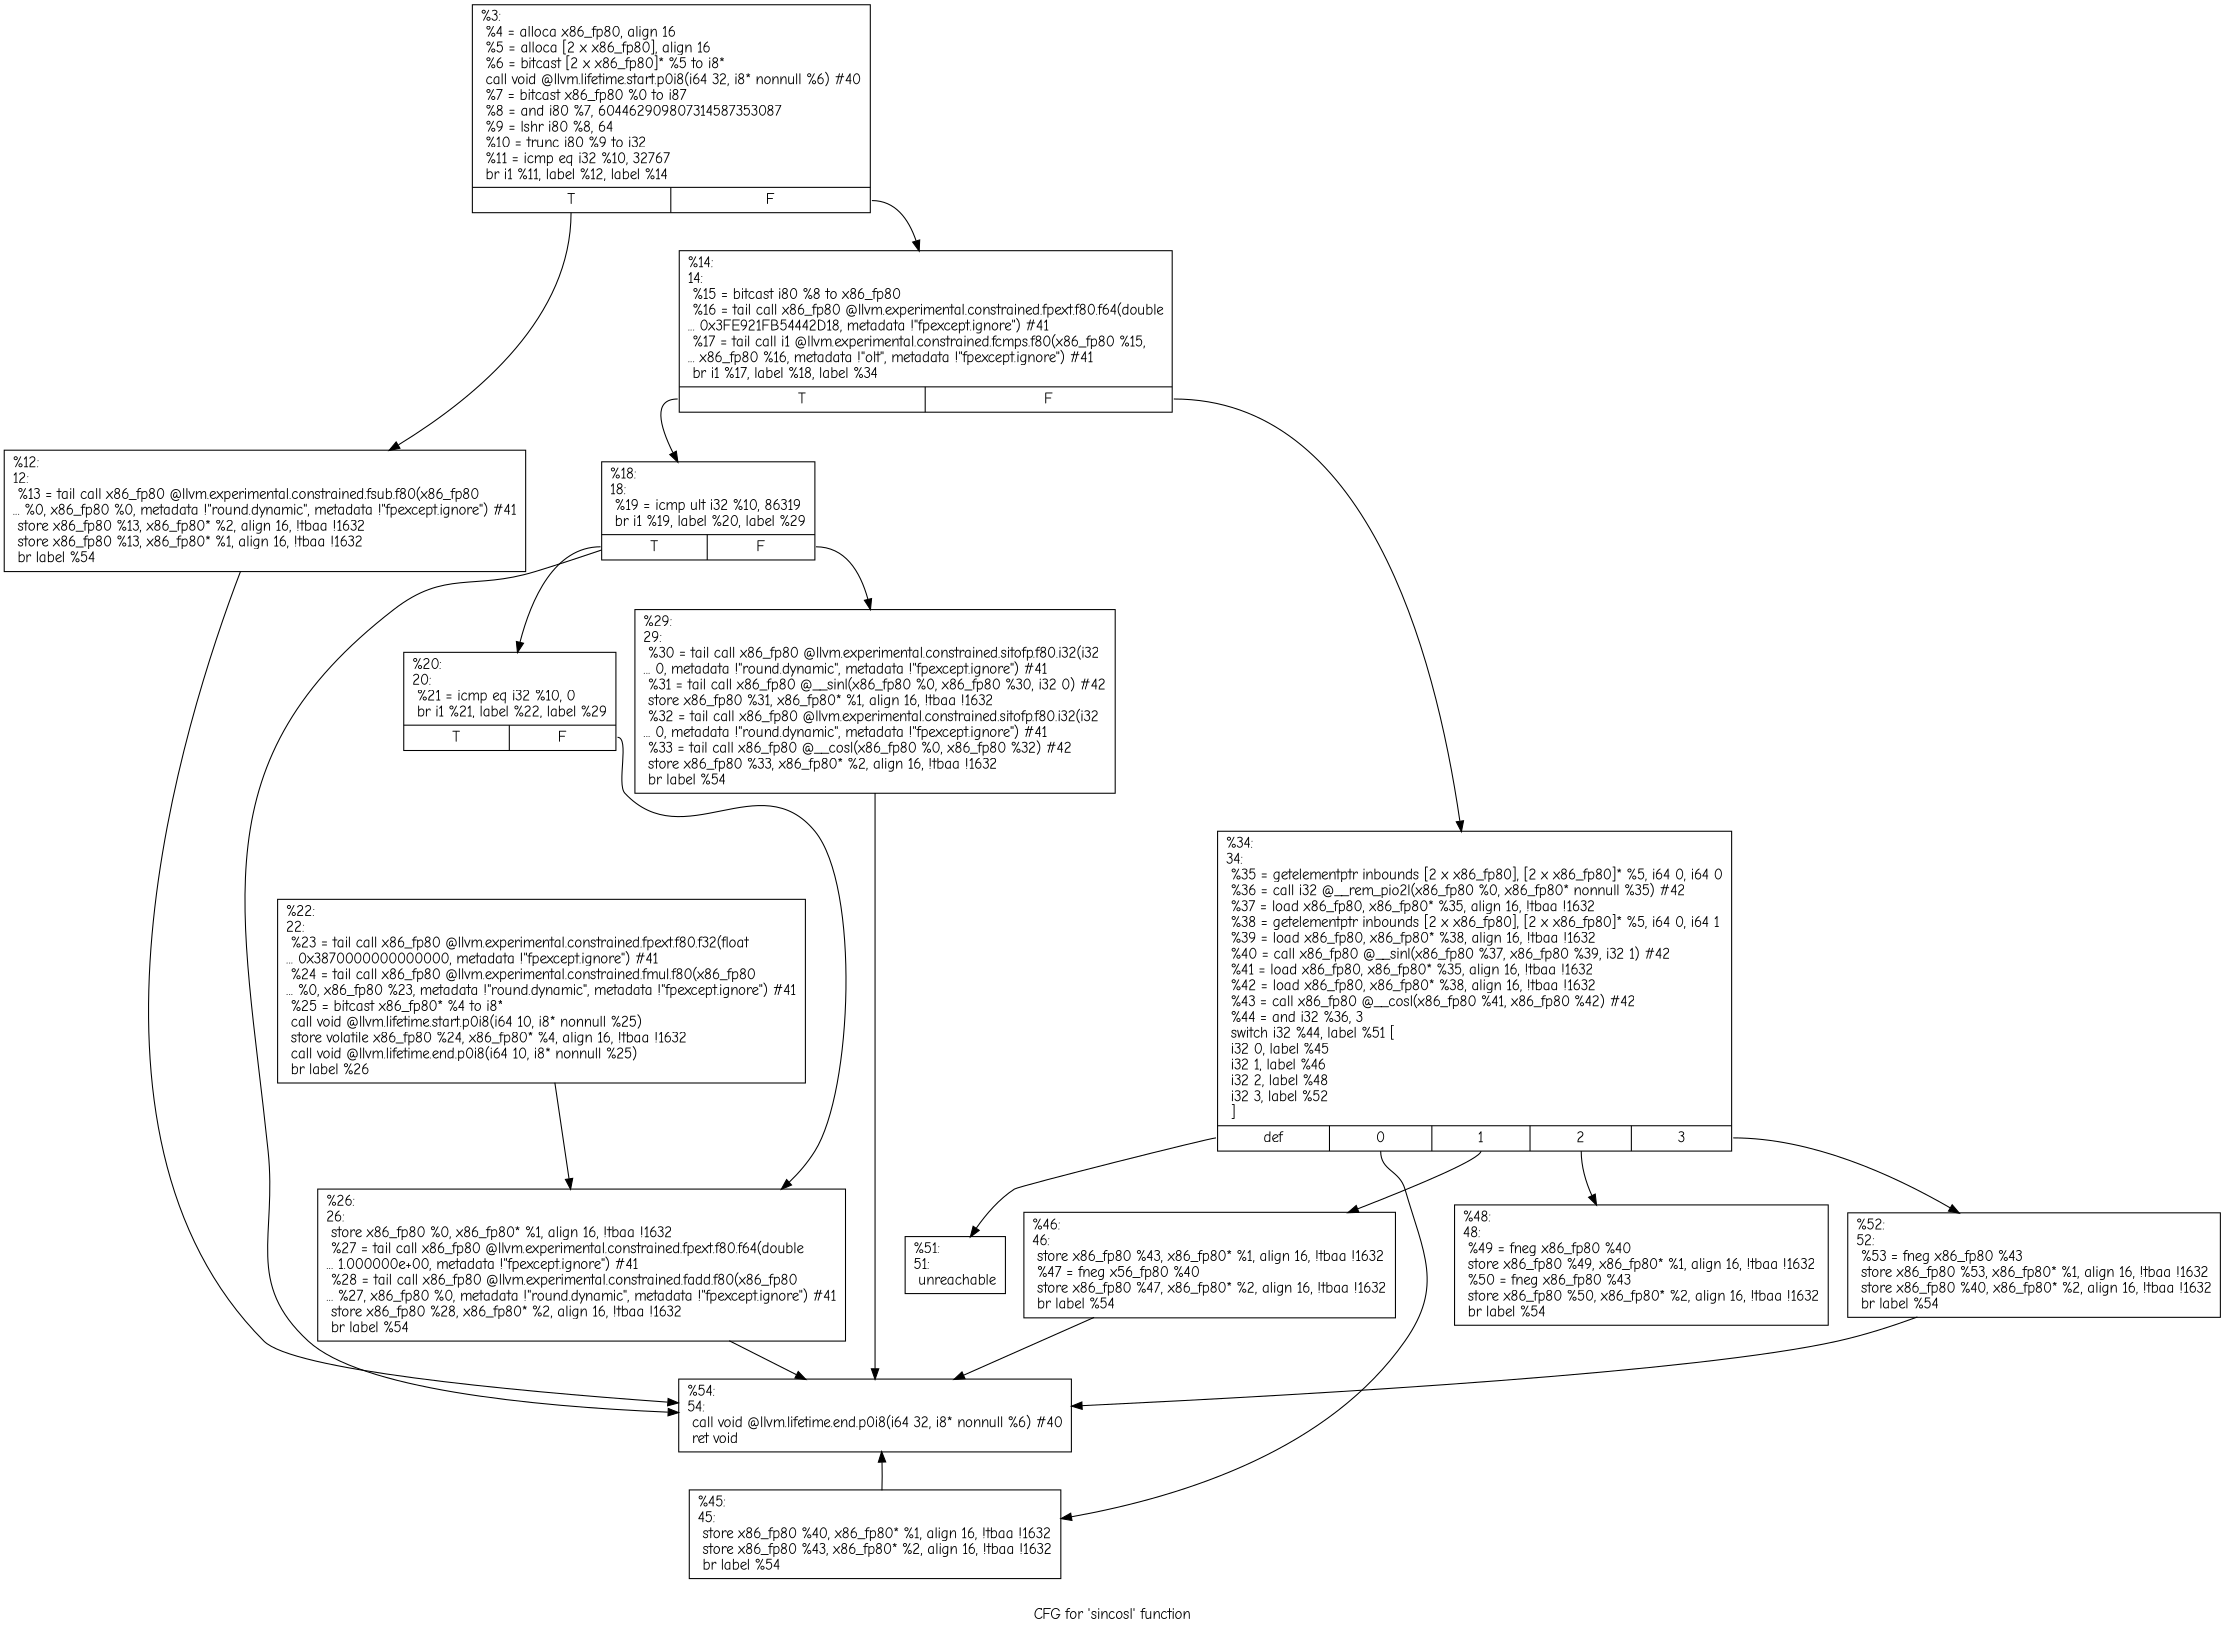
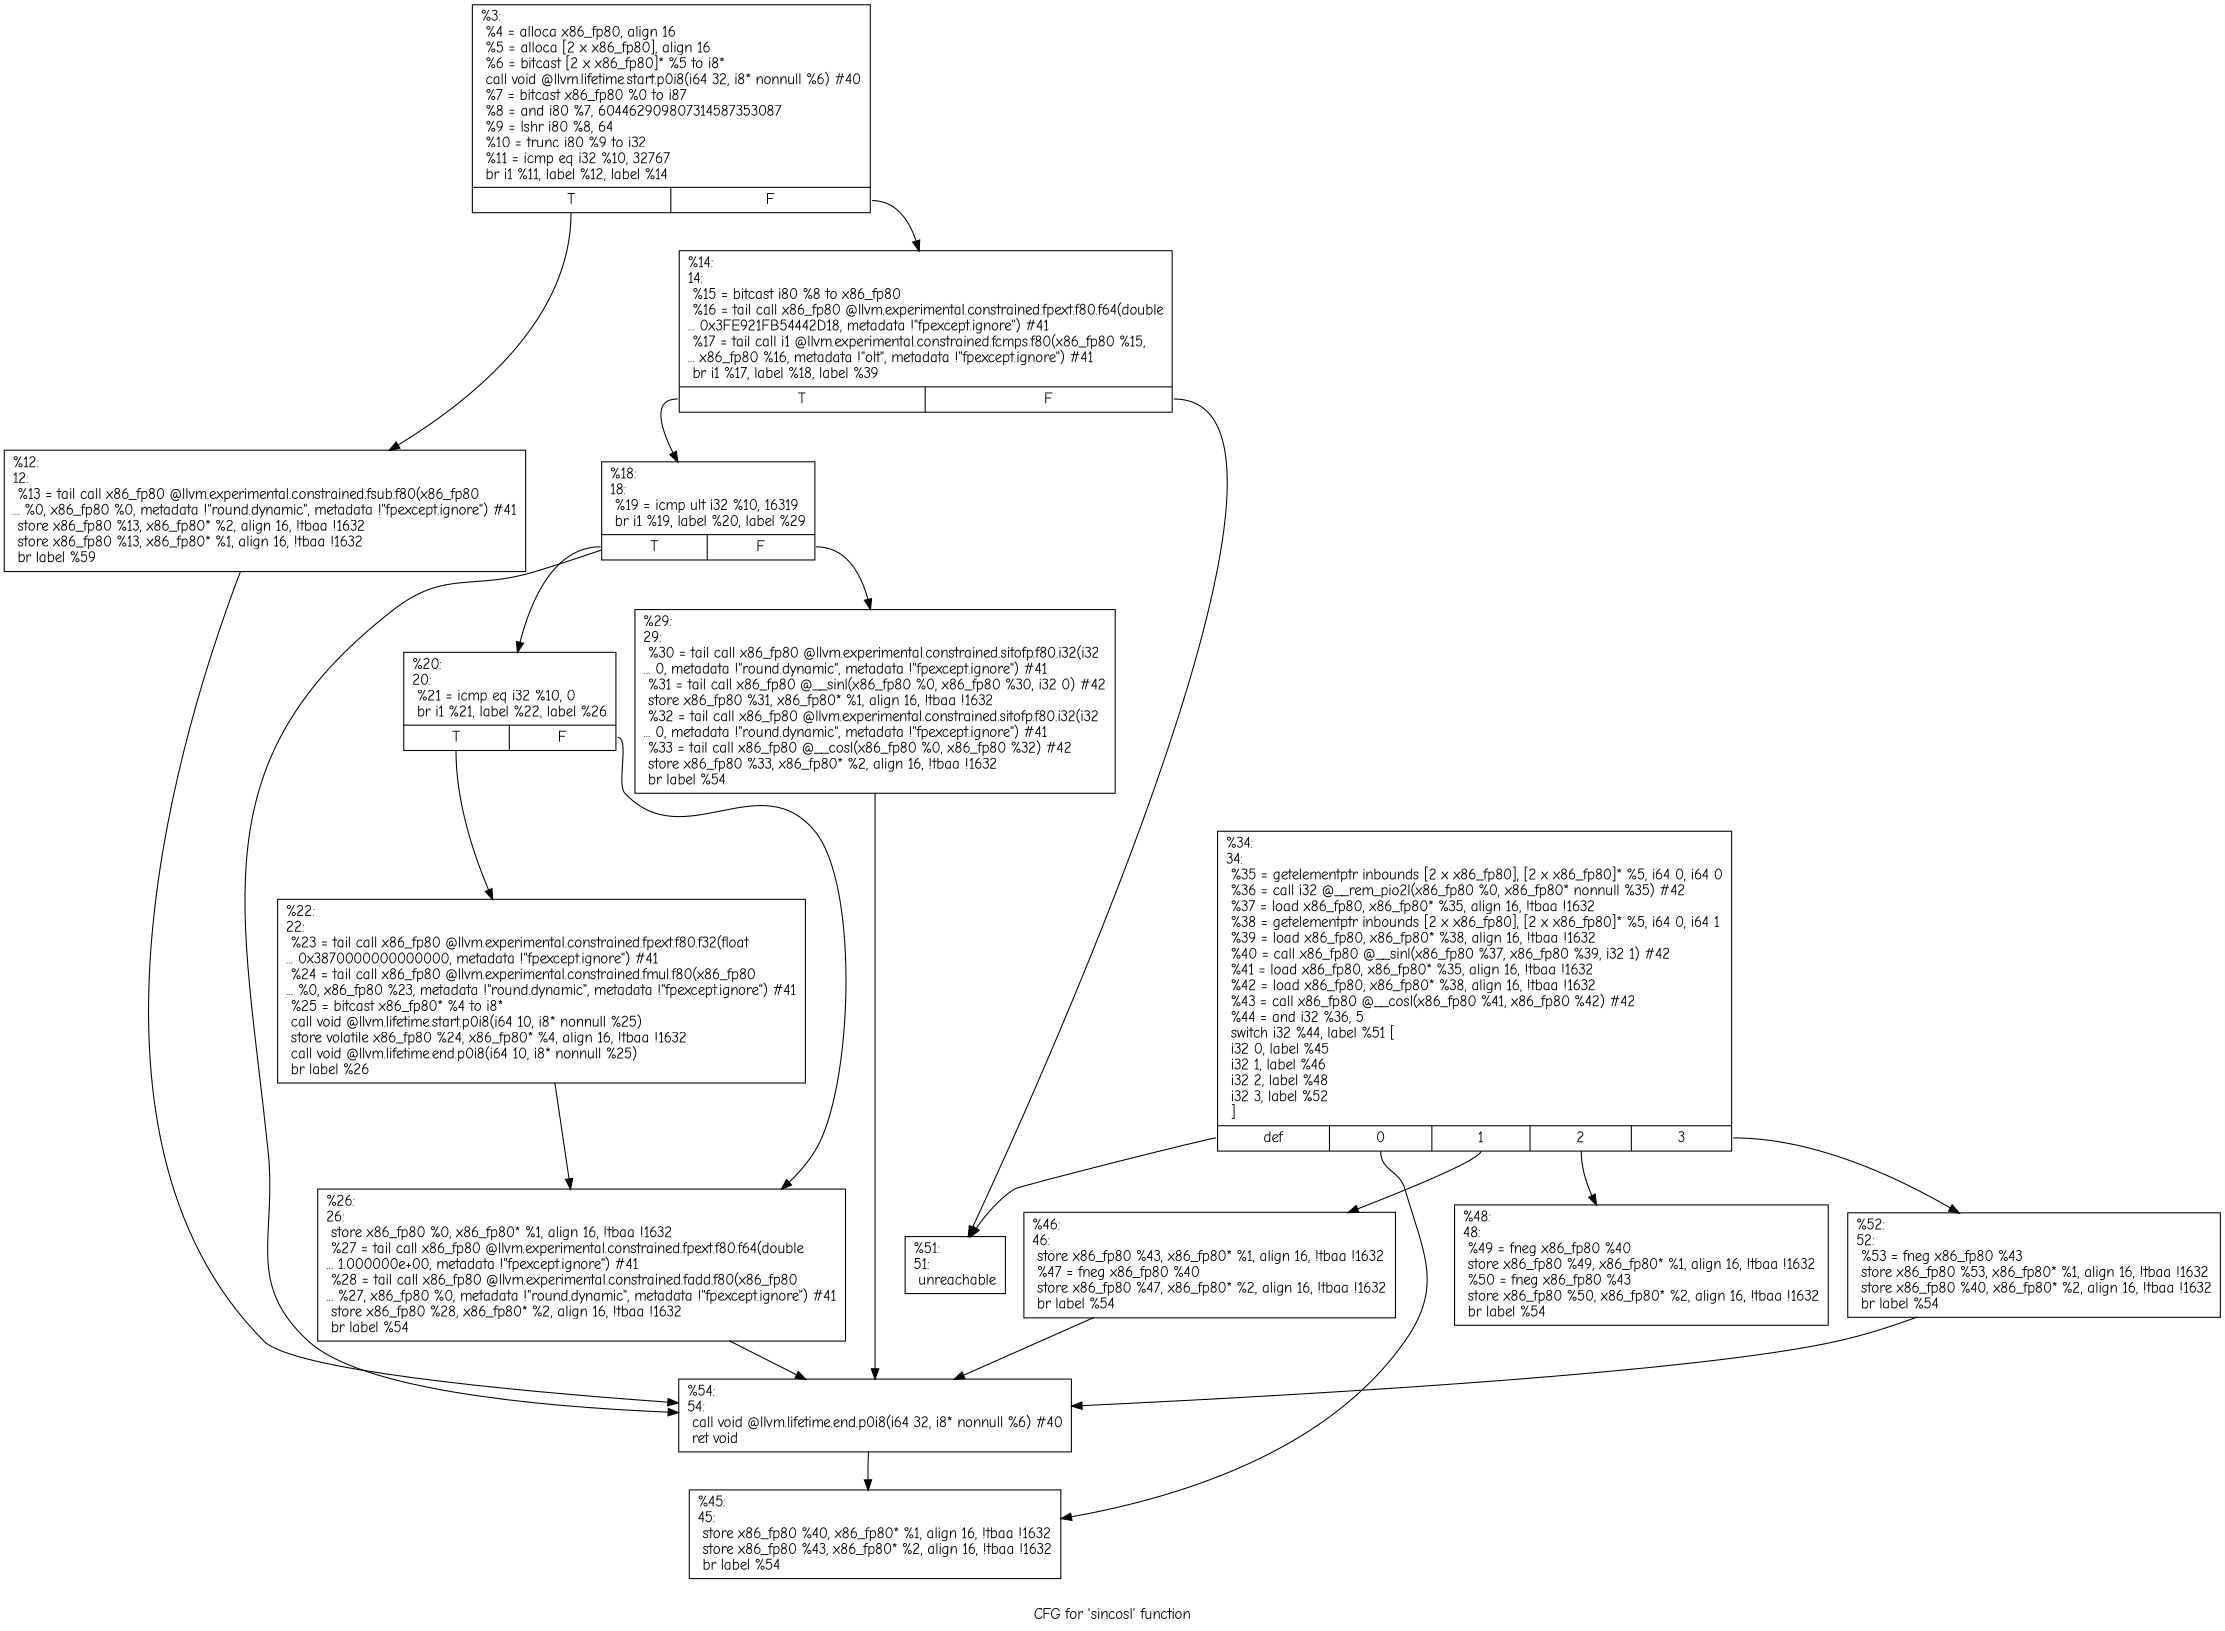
(783, 374) -> (783, 374)
(706, 506) -> (705, 506)
(1384, 556) -> (1145, 812)
(54, 558) -> (54, 558)
(510, 712) -> (510, 712)
none -> (466, 822)
(1295, 1018) -> (1295, 1018)
(1116, 1272) -> (1116, 1272)
(882, 1476) -> (868, 1466)
